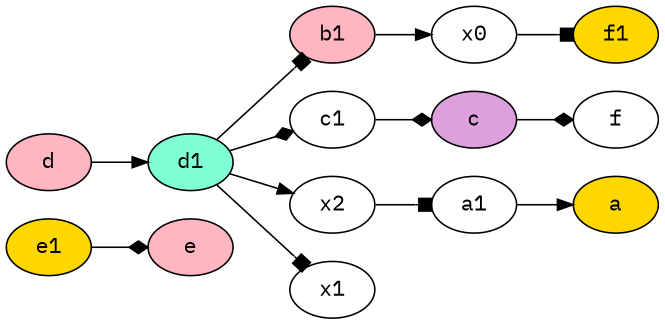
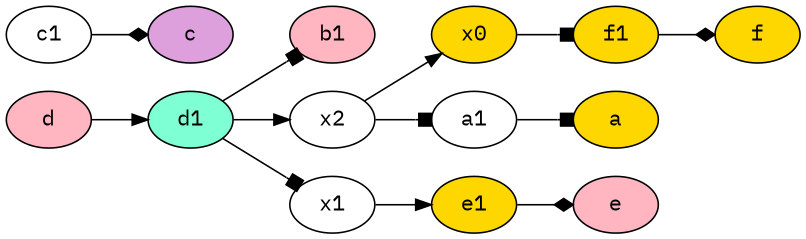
(395, 35) -> (396, 81)
(474, 35) -> (474, 35)
(536, 120) -> (677, 35)
(616, 120) -> (758, 35)
(253, 144) -> none
none -> (395, 205)
(537, 205) -> (537, 120)
